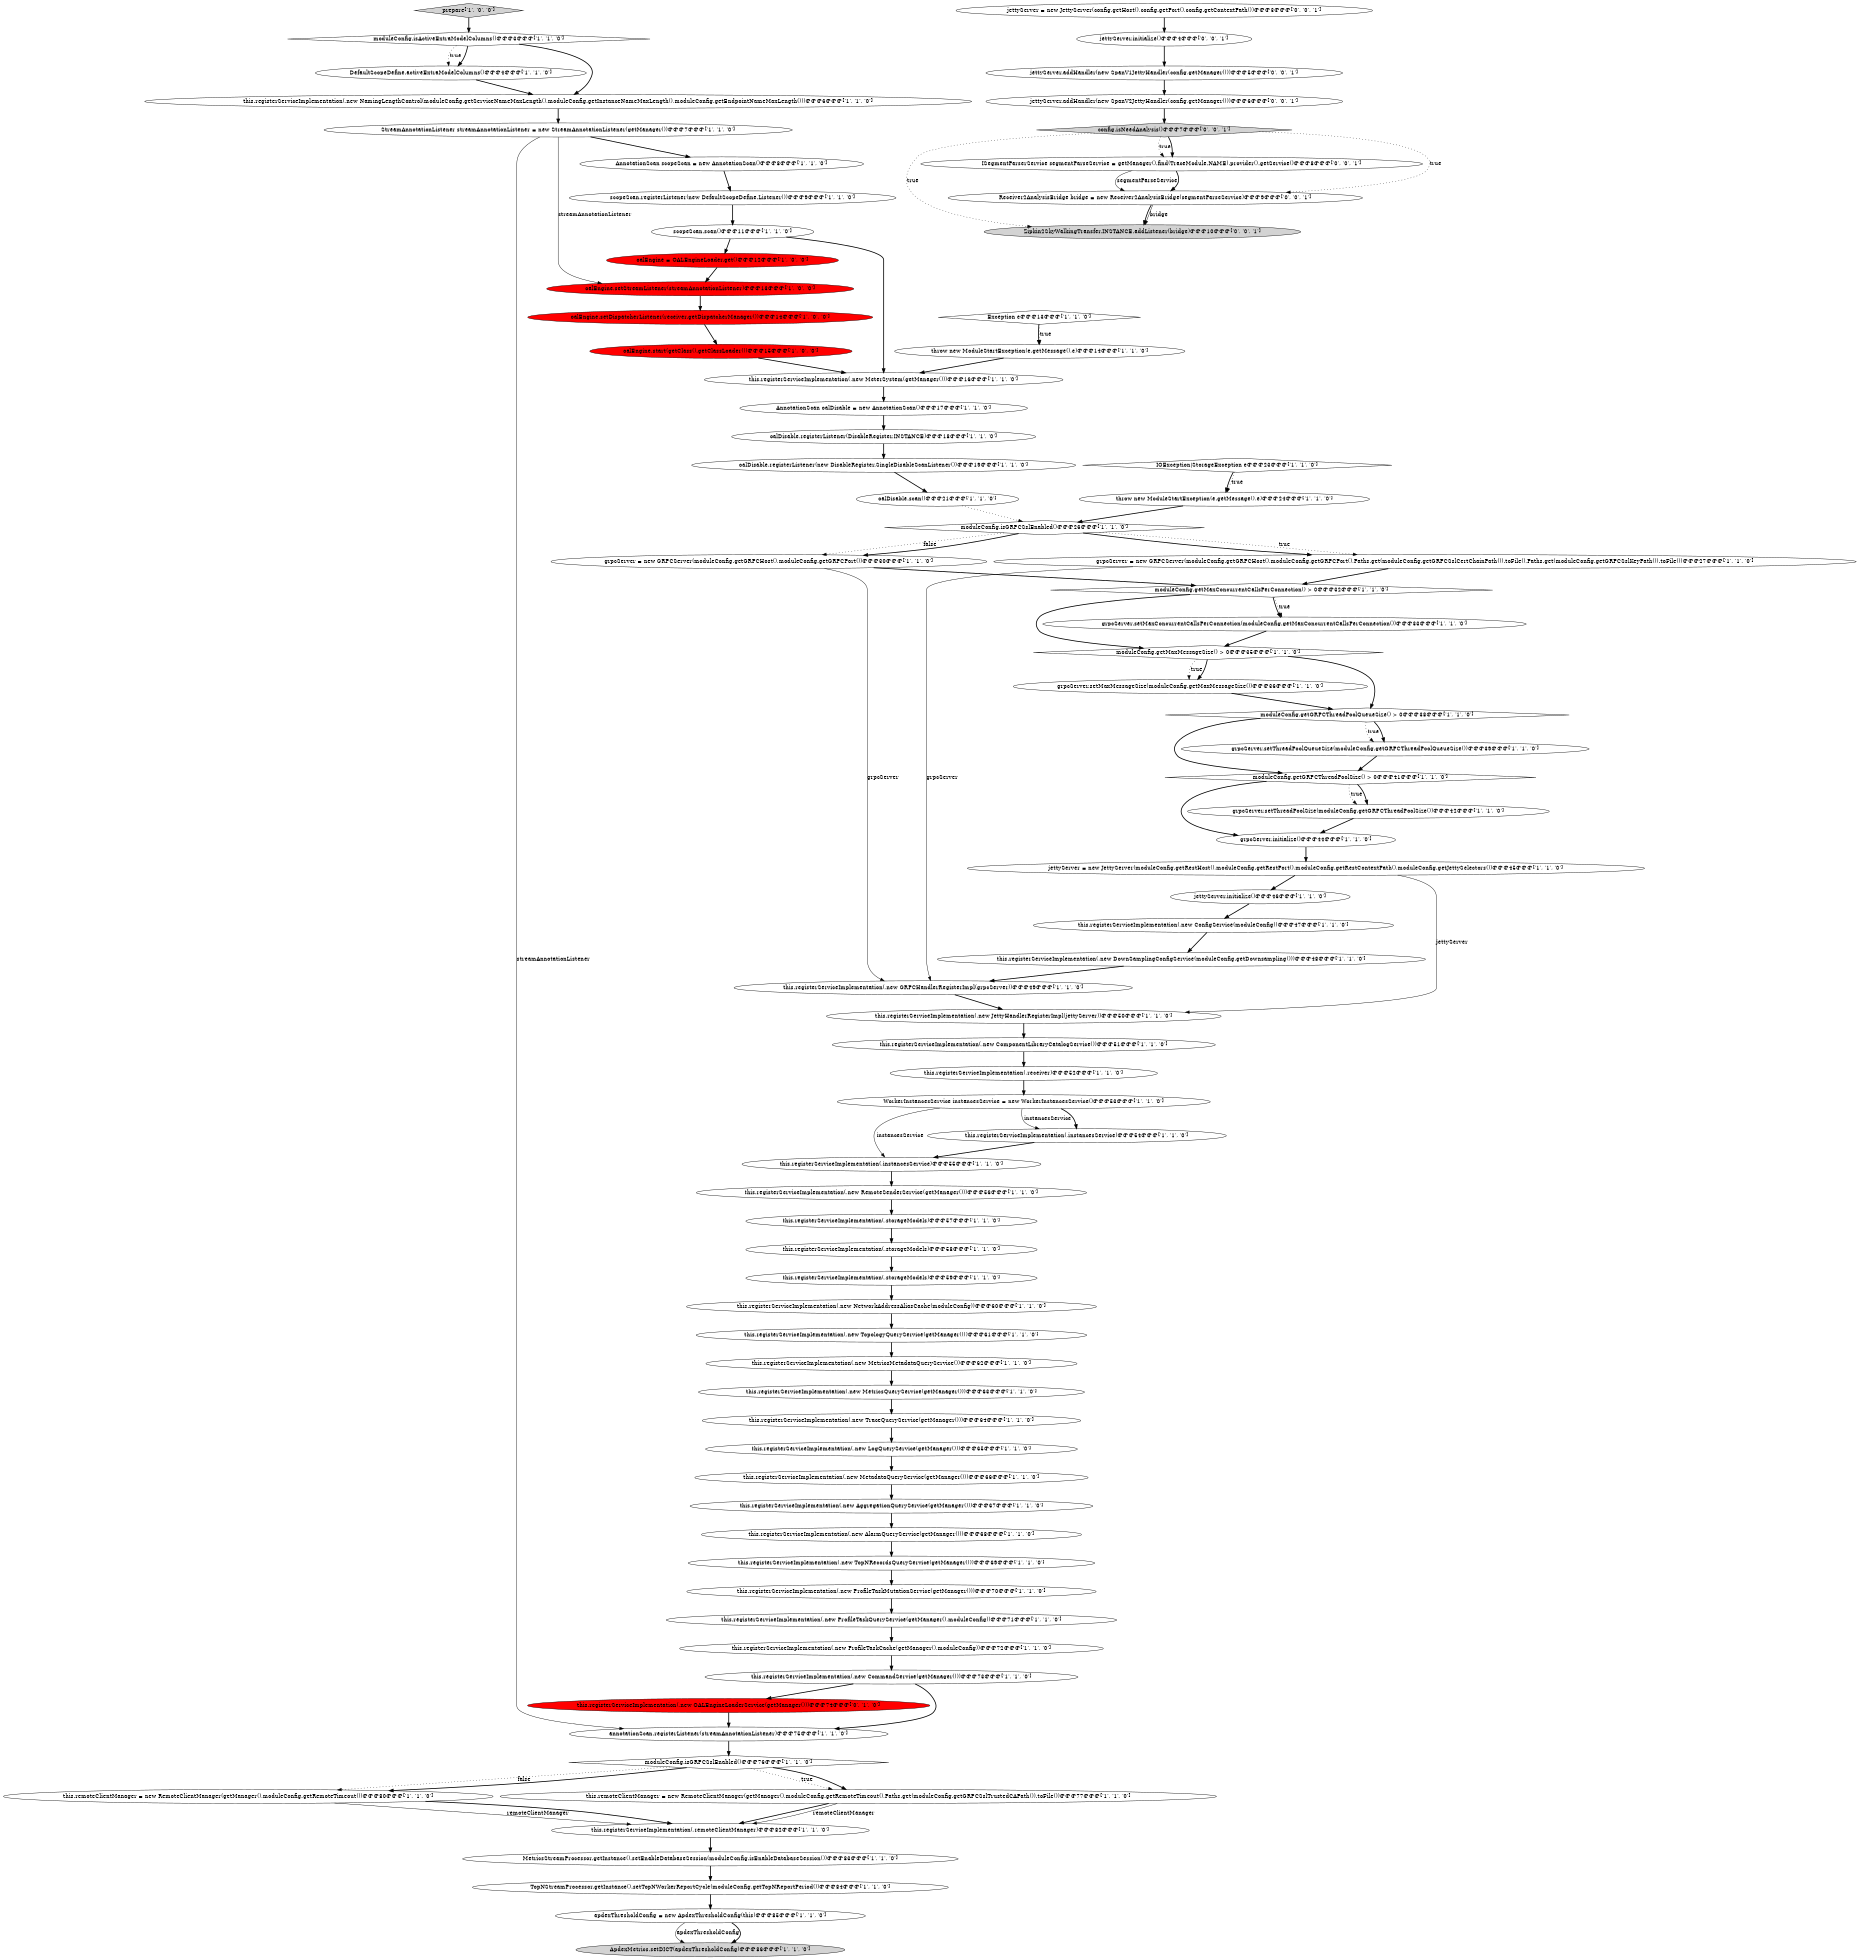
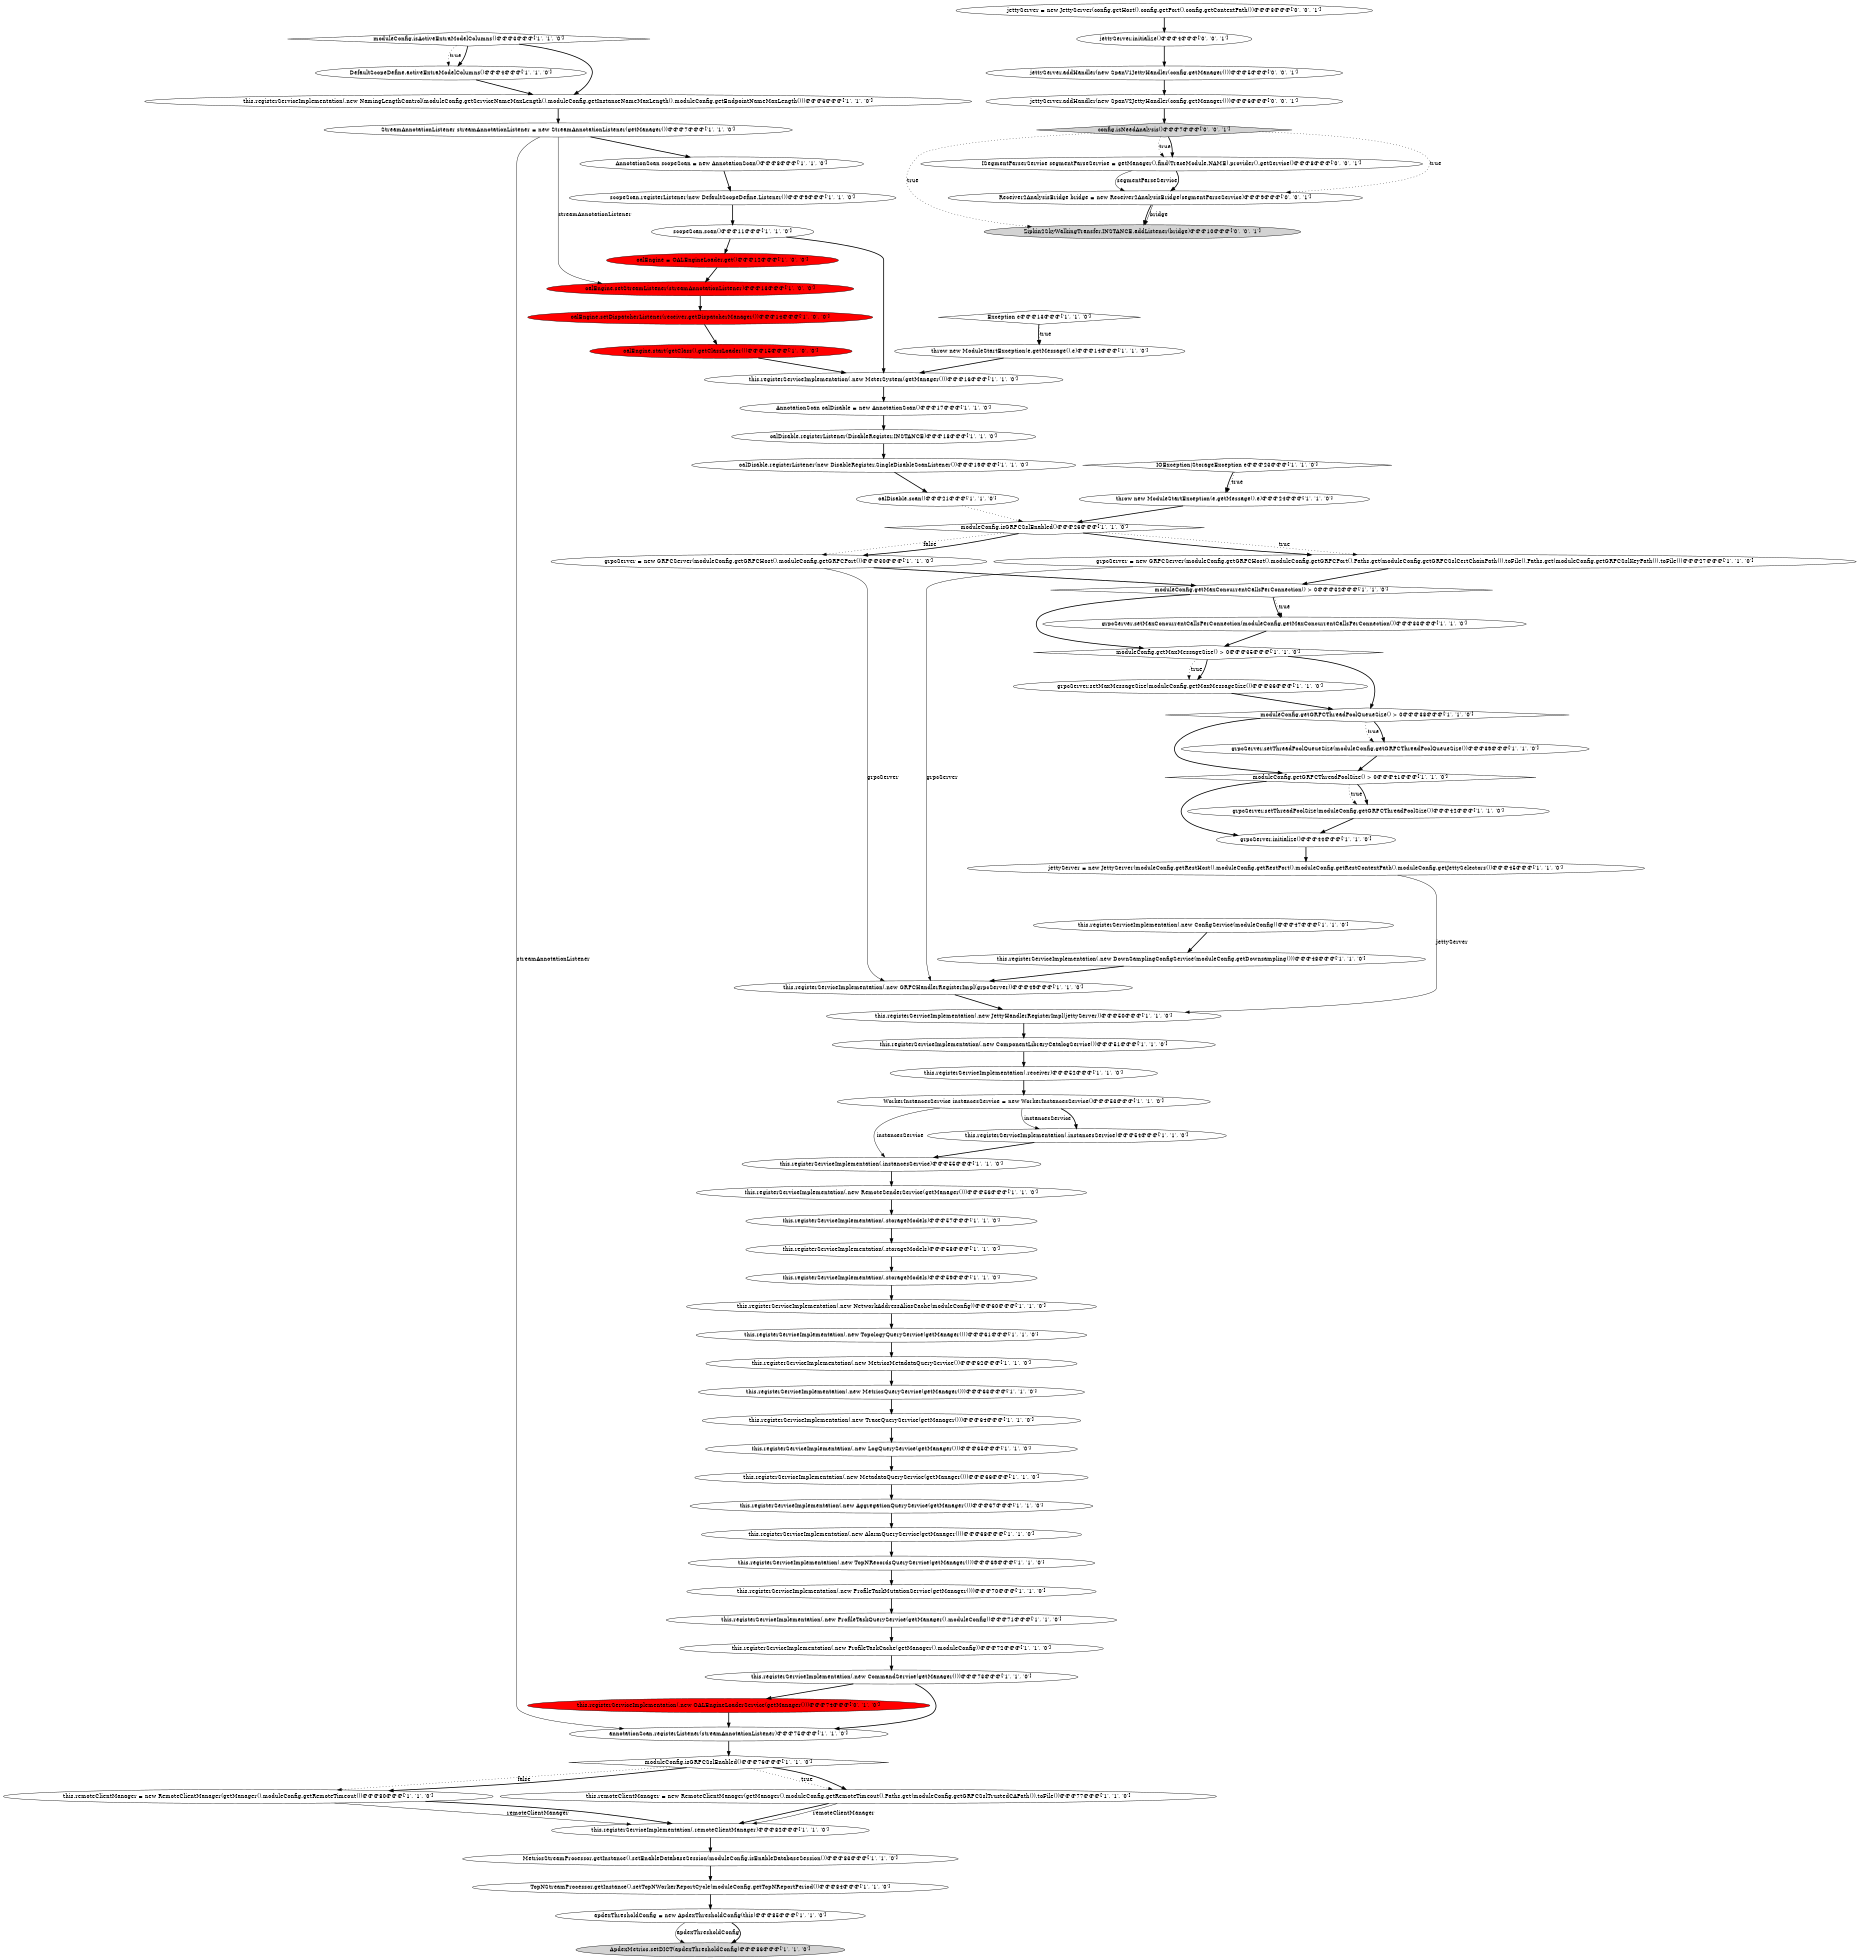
(469, 11) -> none
(1260, 897) -> none
